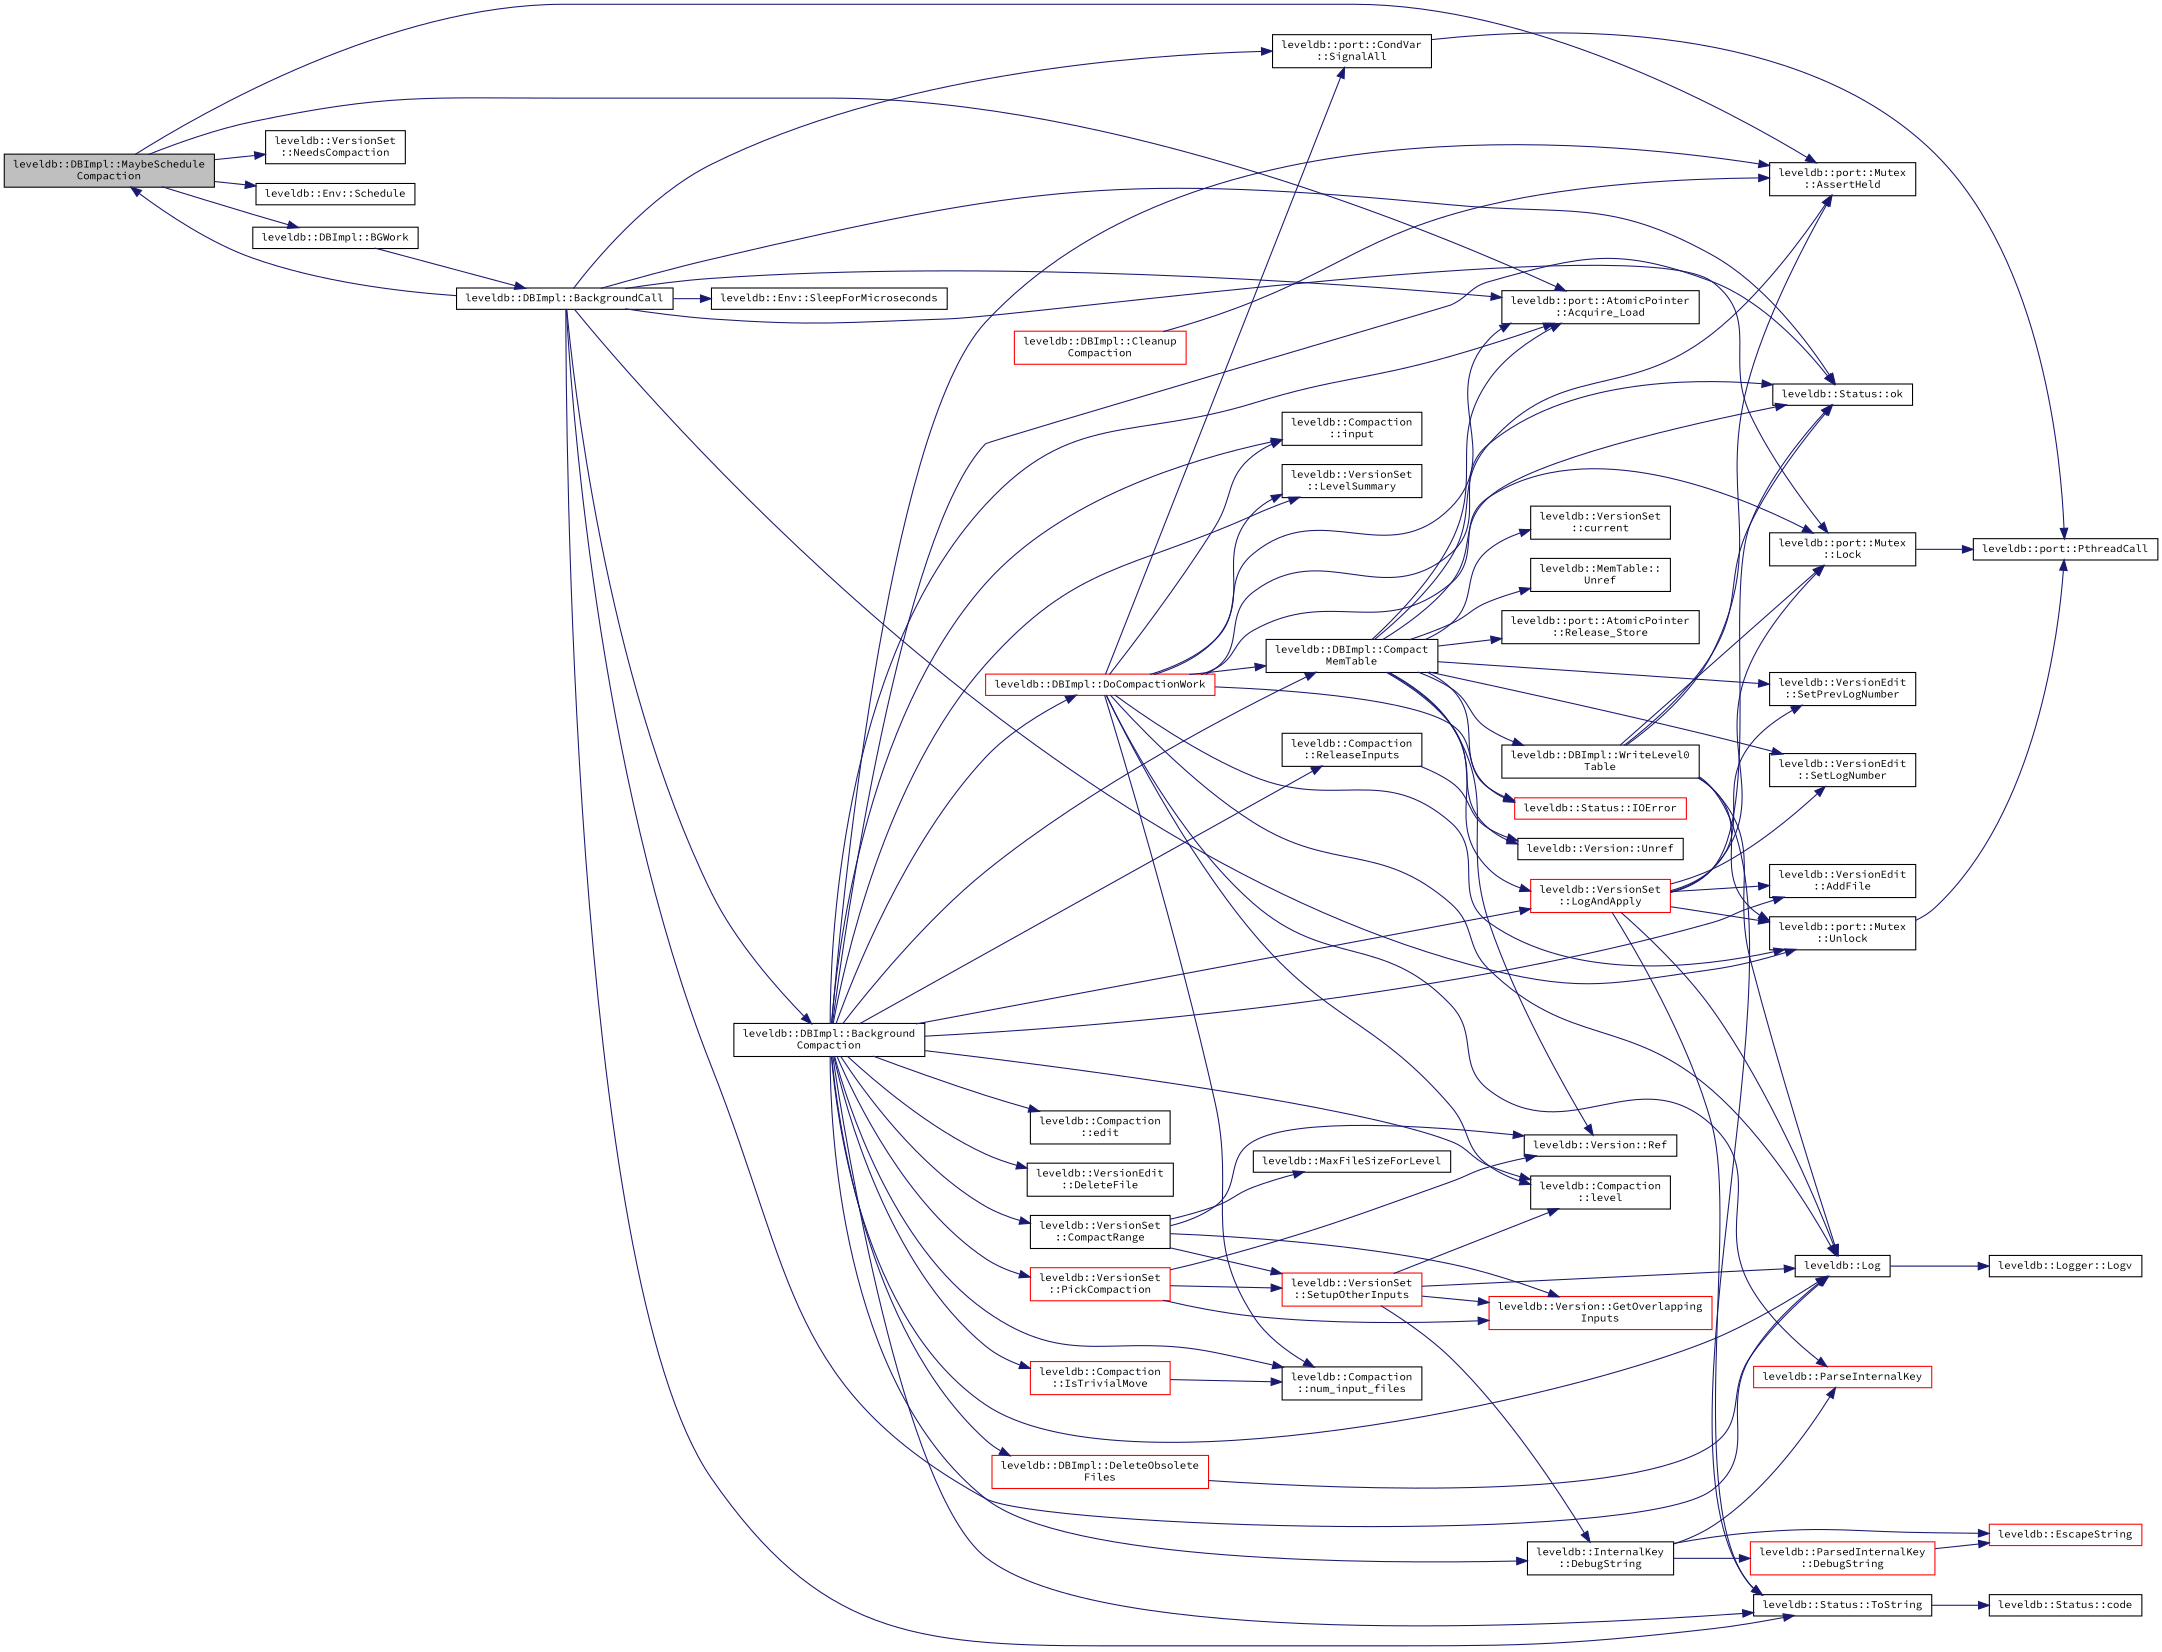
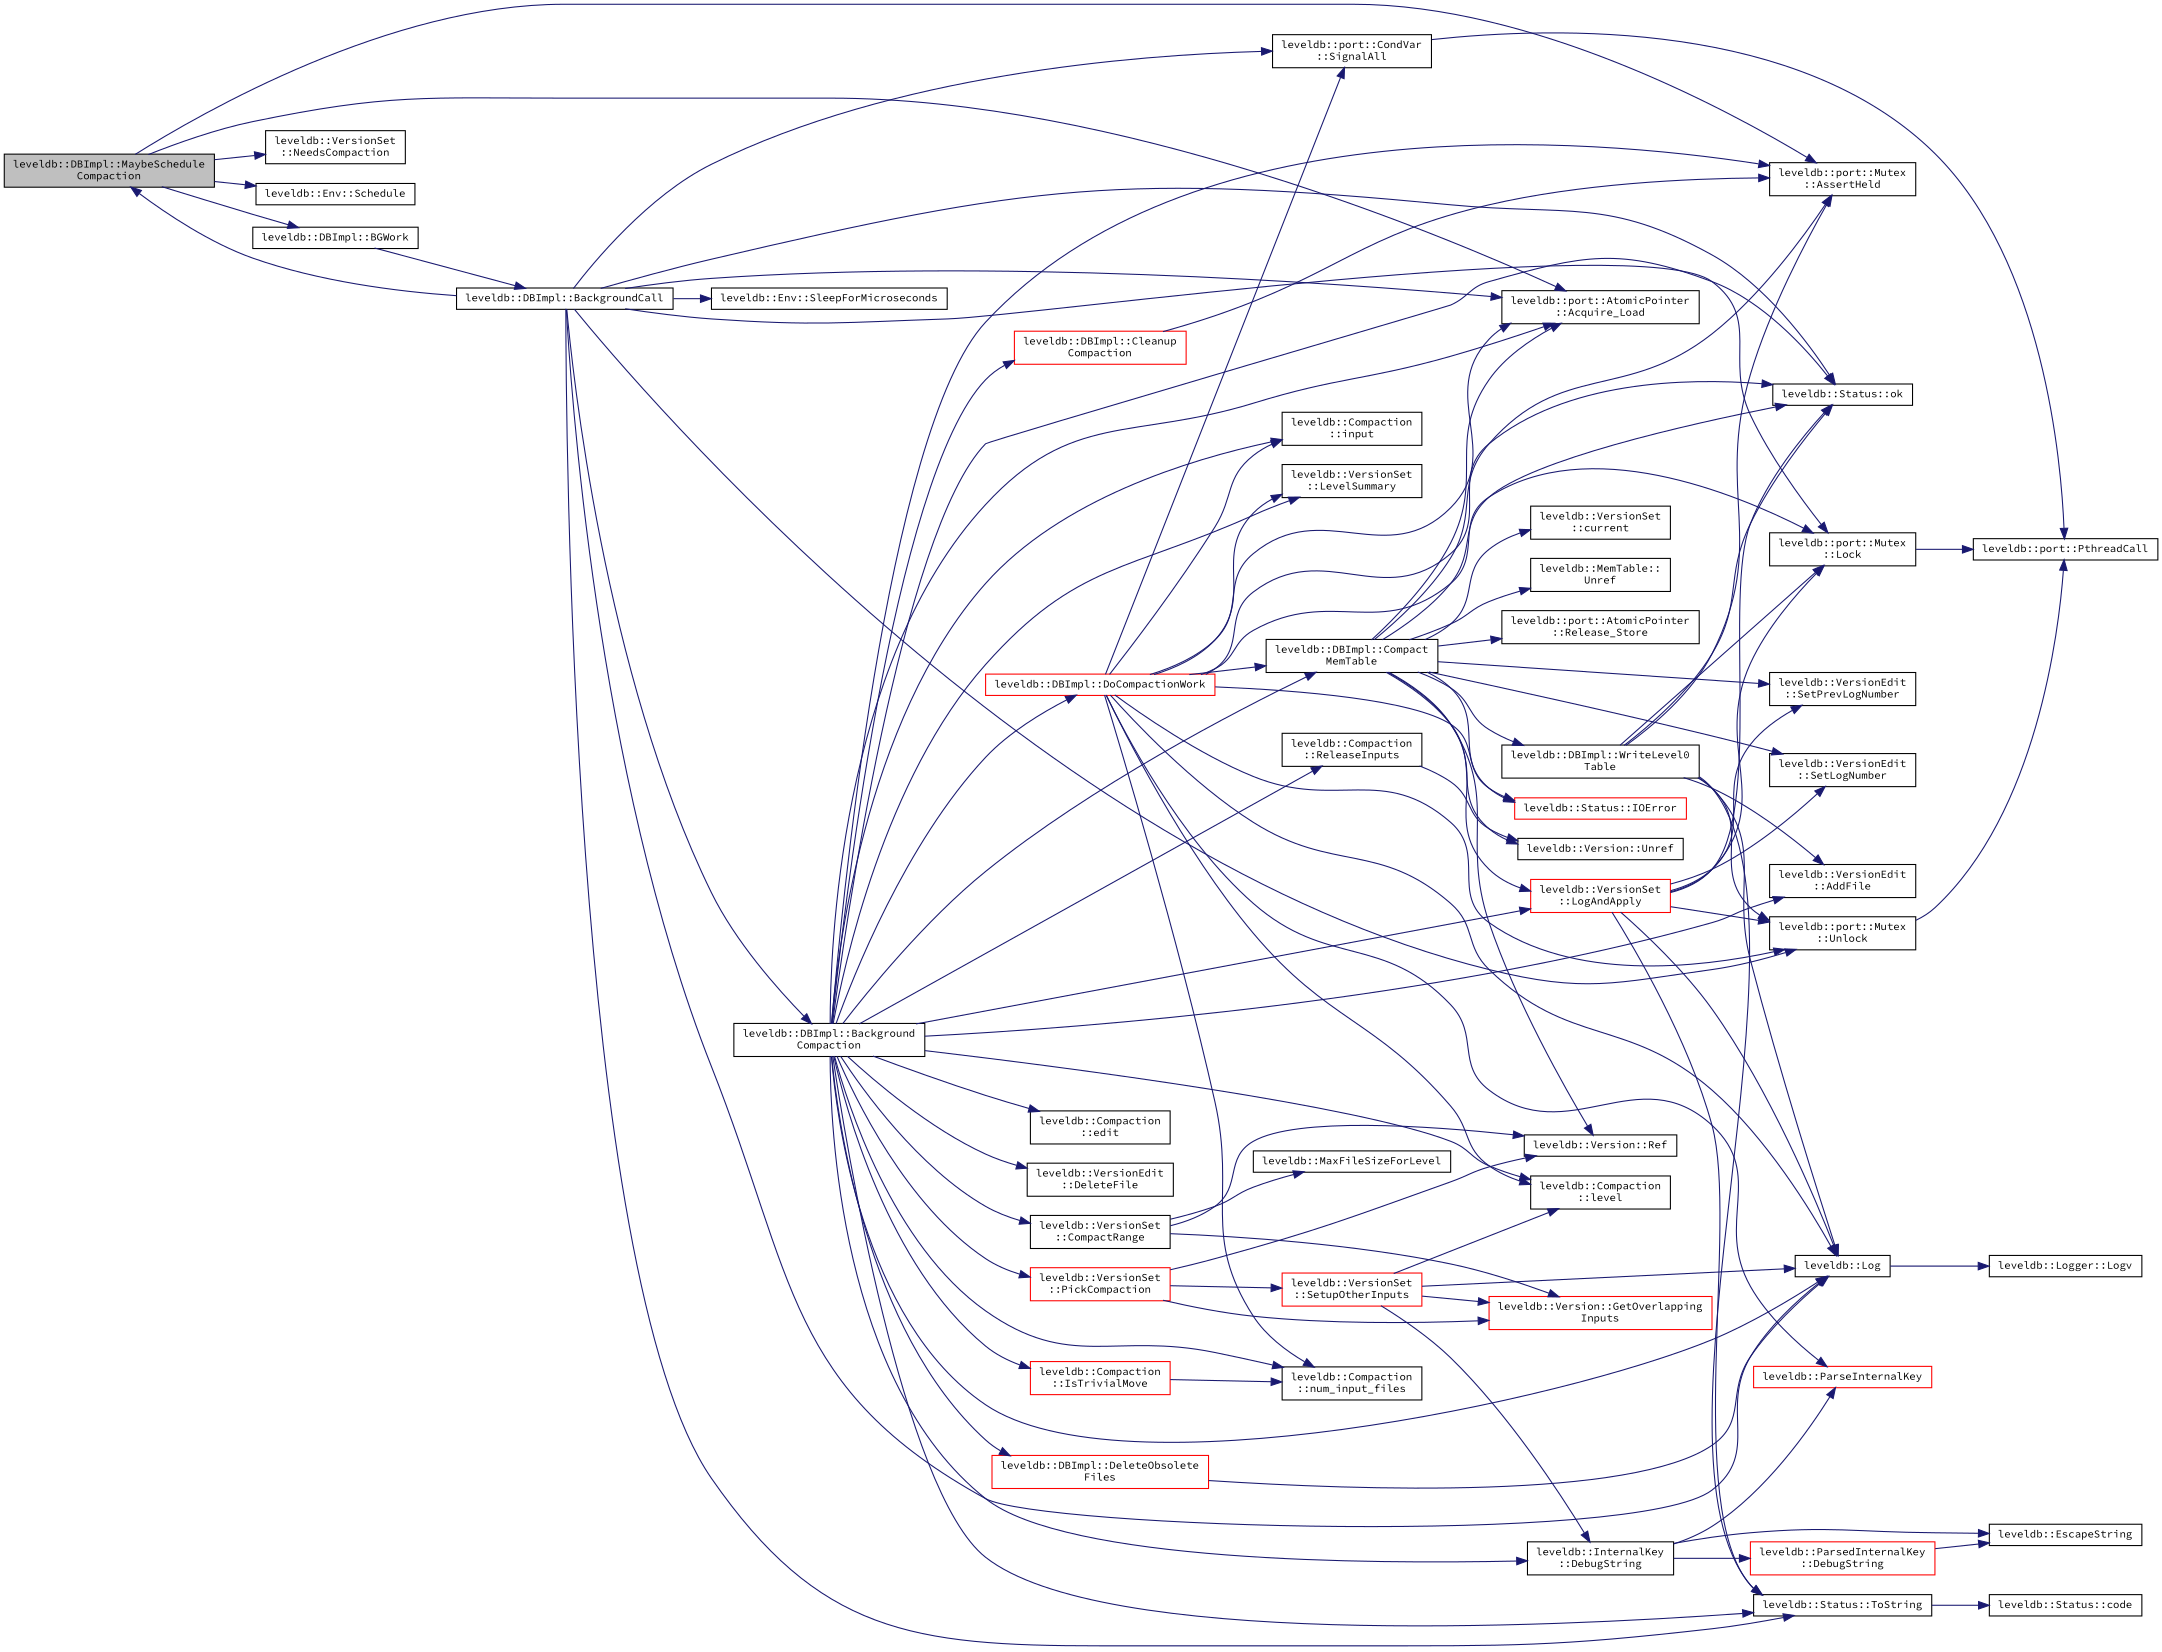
none -> (889, 648)
(1715, 889) -> (1753, 811)
(1236, 1263) -> none
(2066, 1535) -> (2066, 1535)
